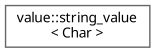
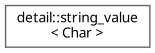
(78, 26) -> (78, 26)
